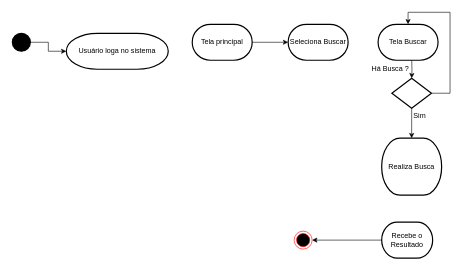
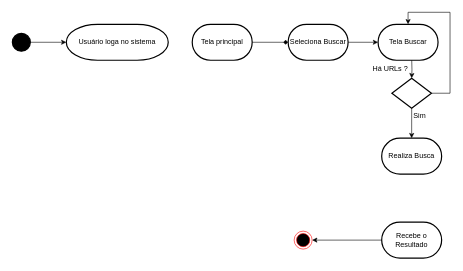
(282, 42) -> (282, 42)
none -> (372, 42)
(117, 51) -> (117, 42)
(391, 69) -> (391, 69)
(412, 167) -> (412, 156)
(407, 240) -> (412, 240)
